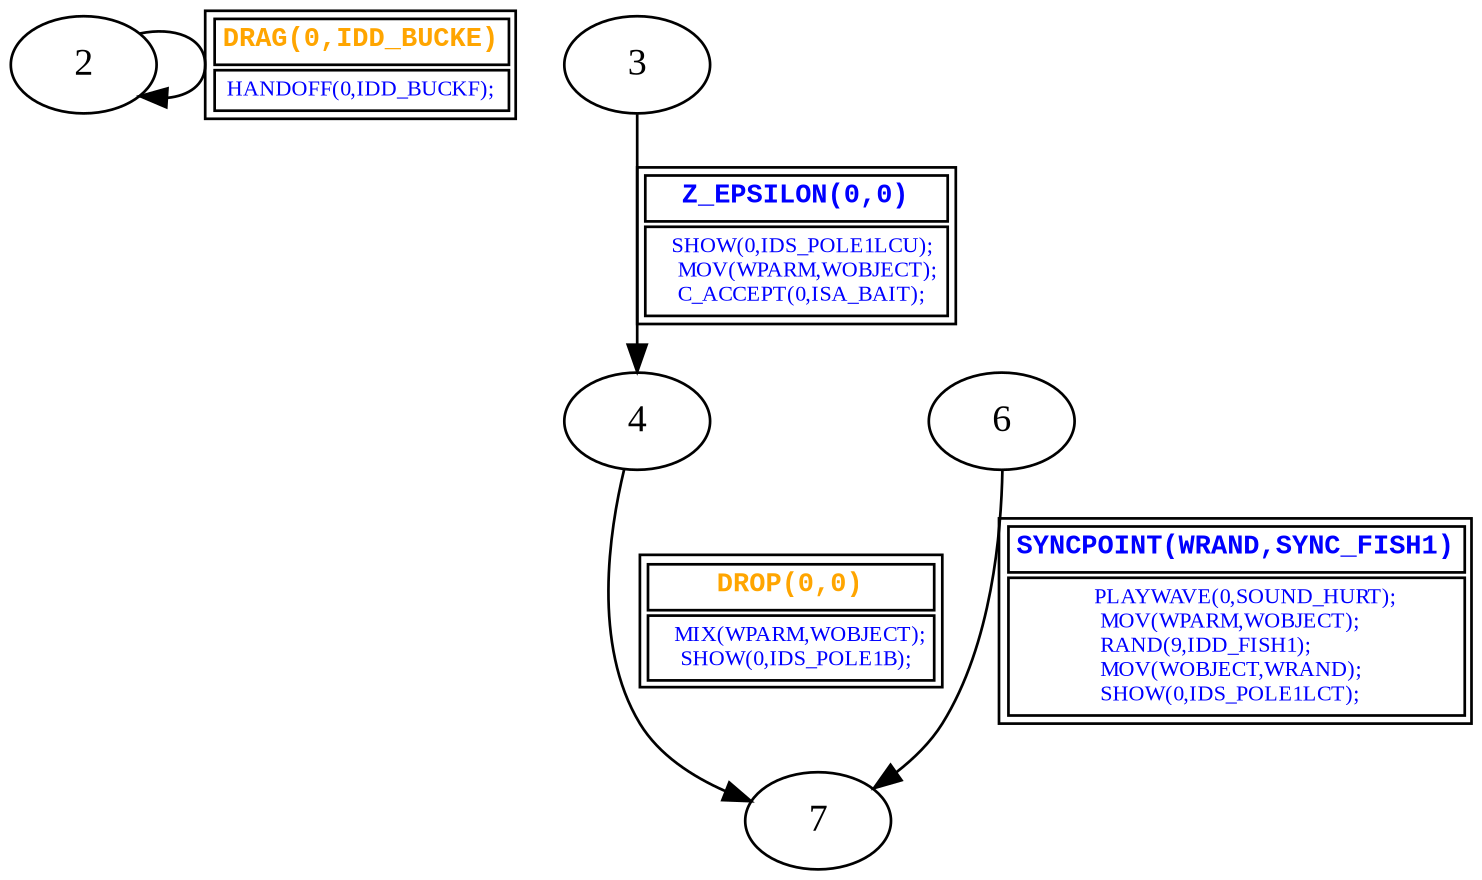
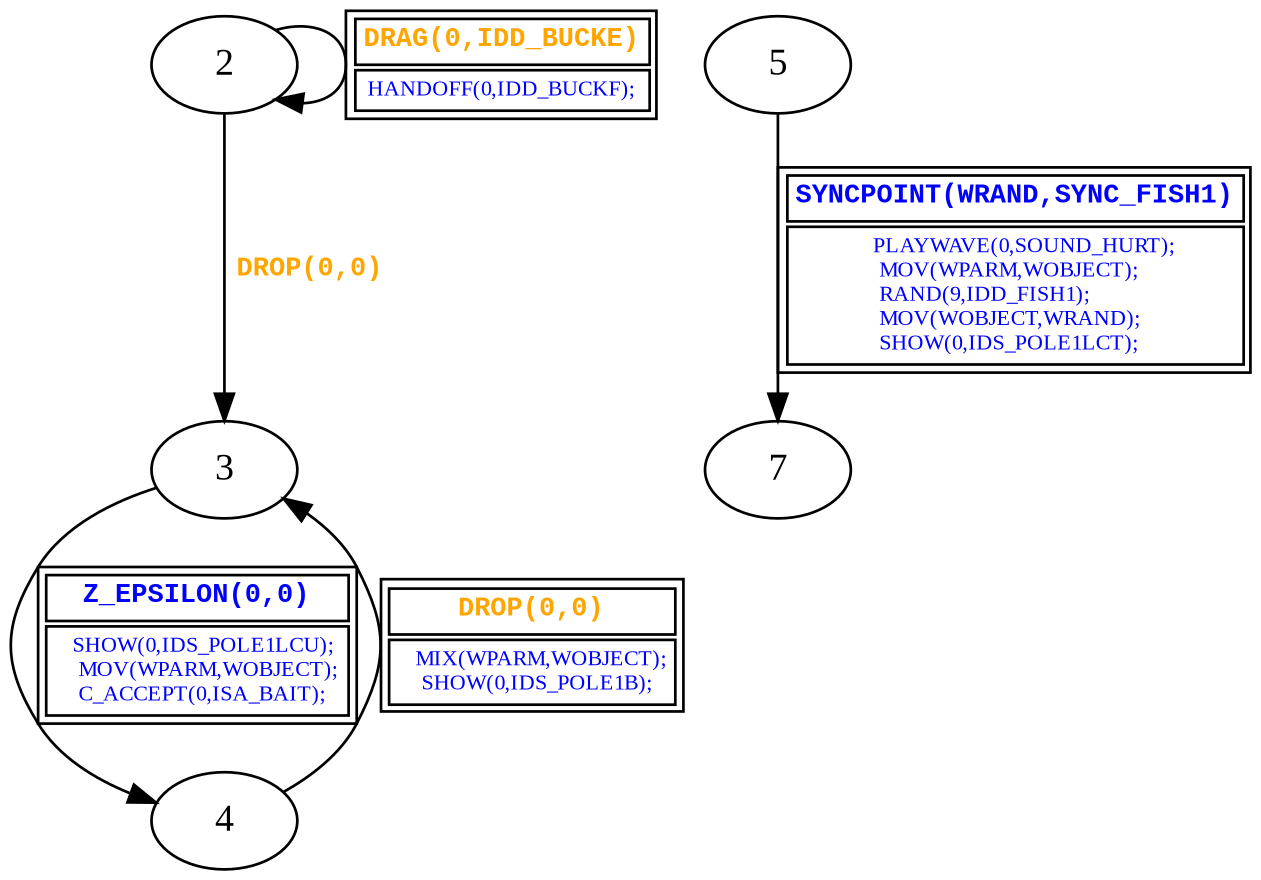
none -> (224, 254)
(1002, 421) -> (778, 65)
(614, 653) -> (379, 659)
